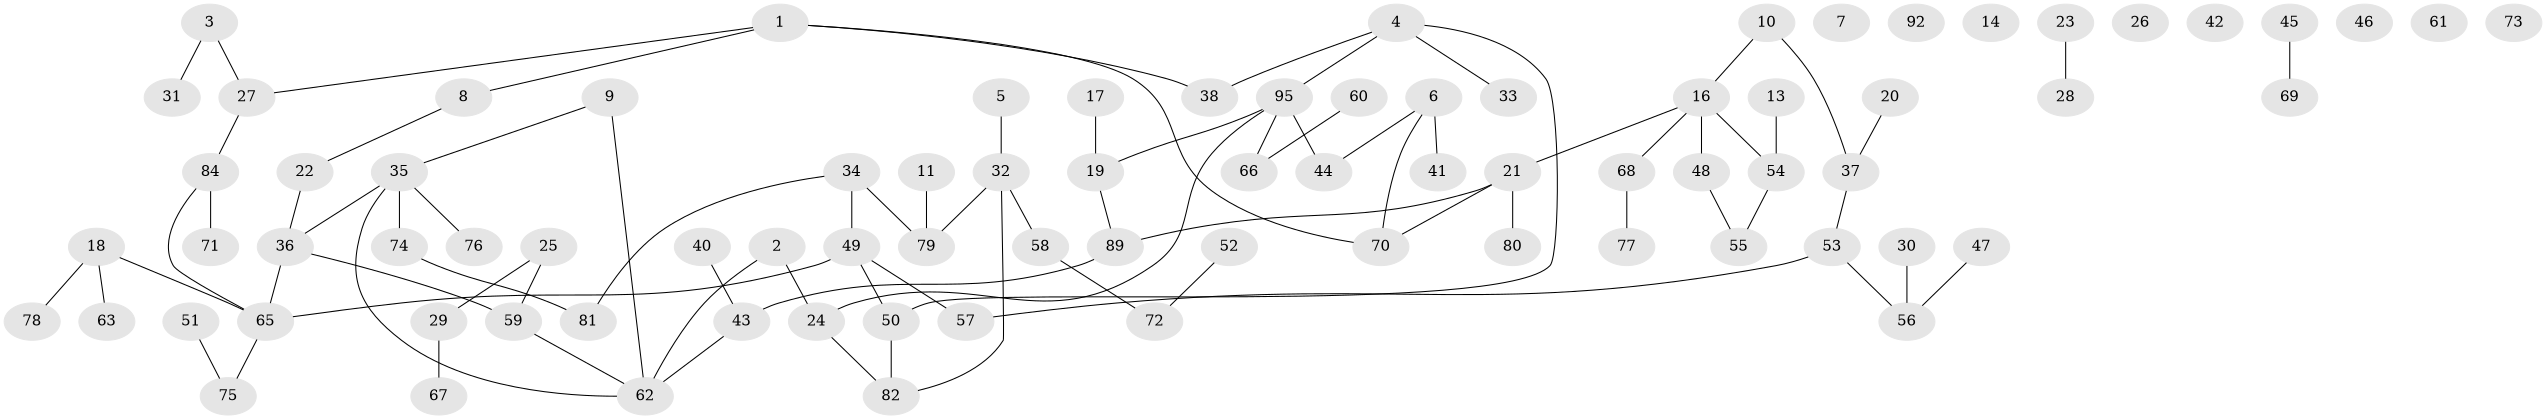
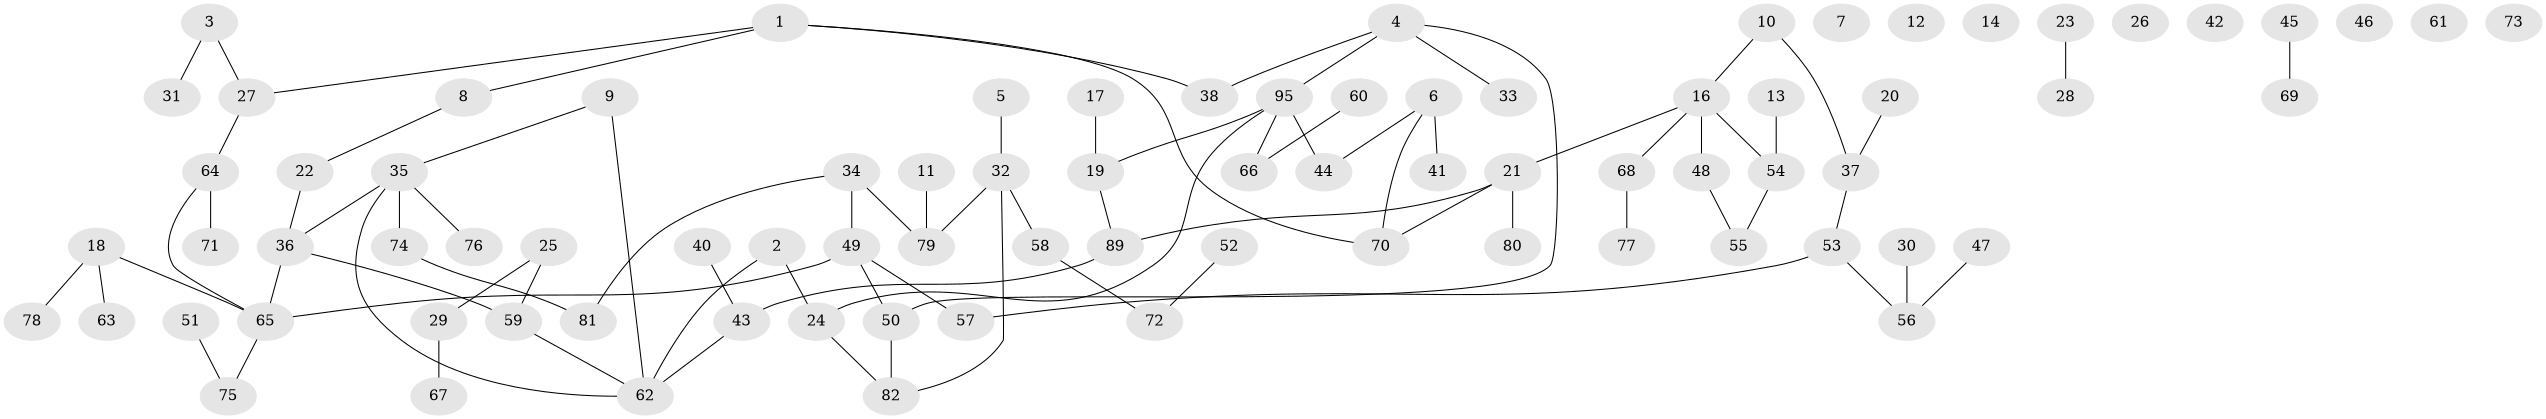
(1916, 23) -> (1916, 23)
(211, 172) -> (211, 172)
